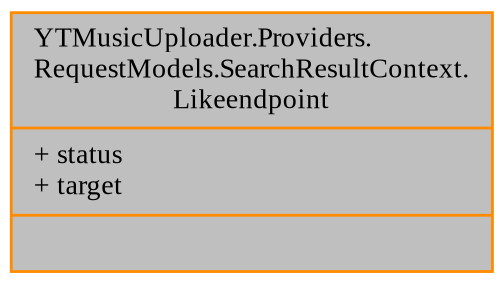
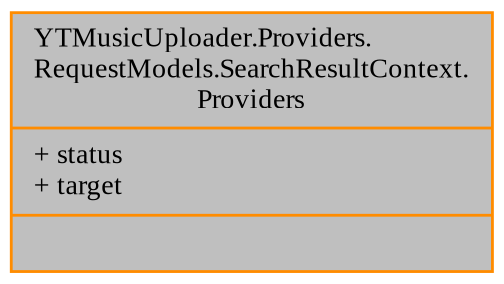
(252, 100) -> (252, 100)
